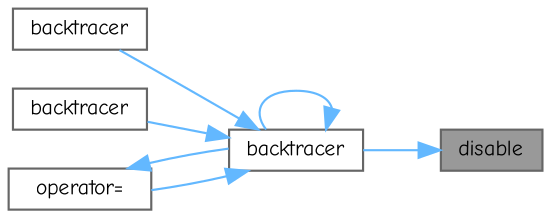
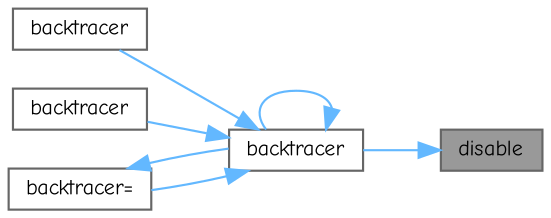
(80, 189) -> (80, 189)
